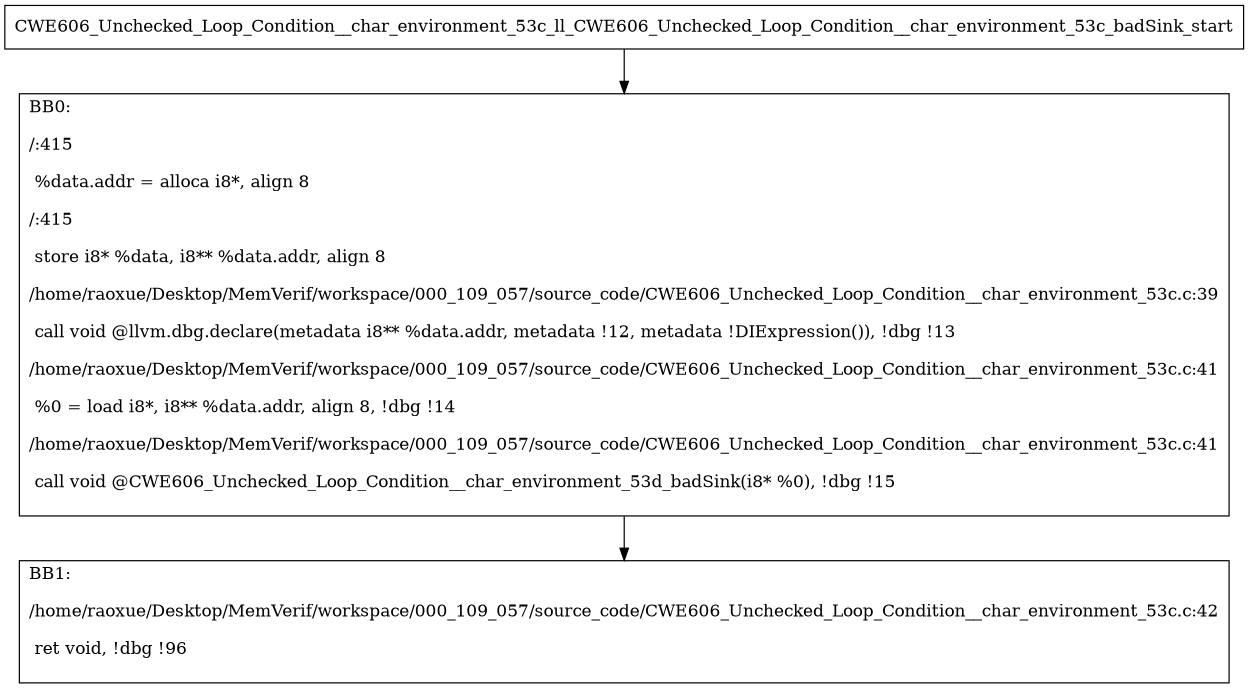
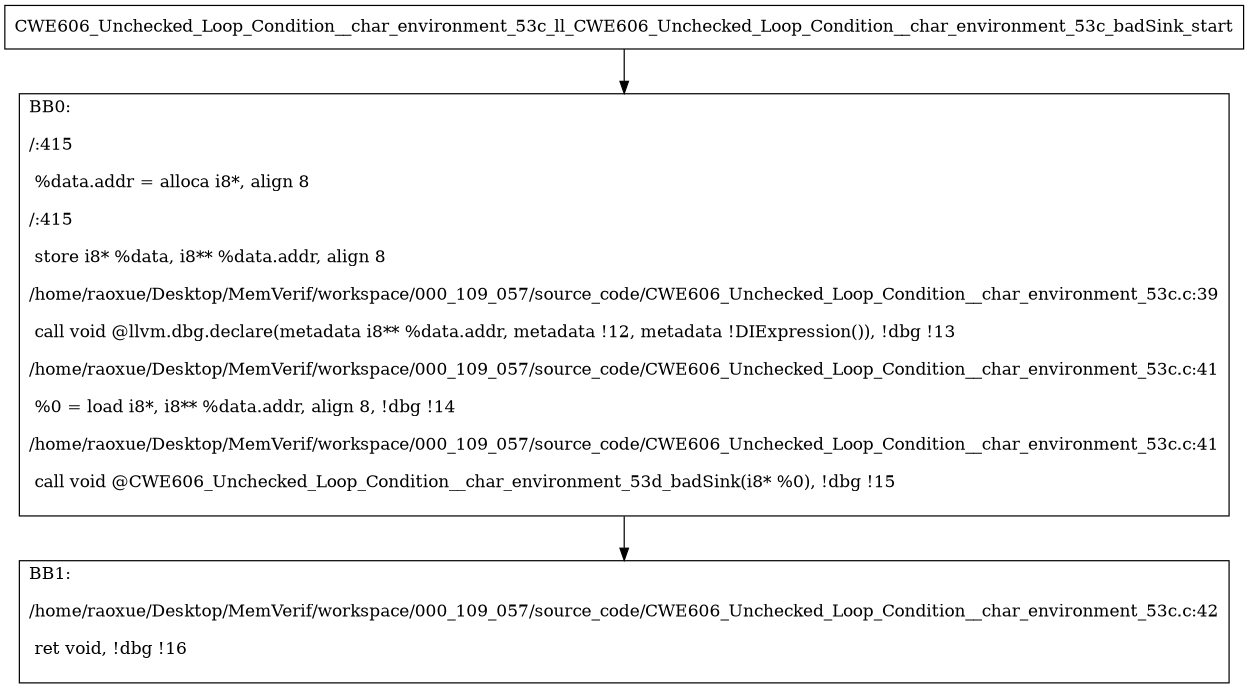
(108, 649) -> (108, 649)
